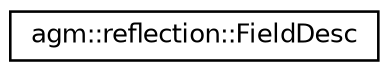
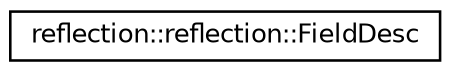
(194, 36) -> (225, 36)
